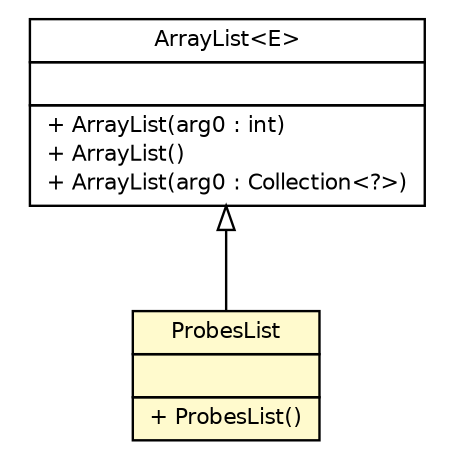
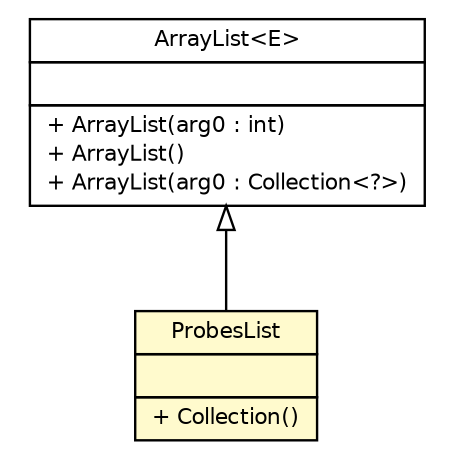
(226, 418) -> (226, 418)
